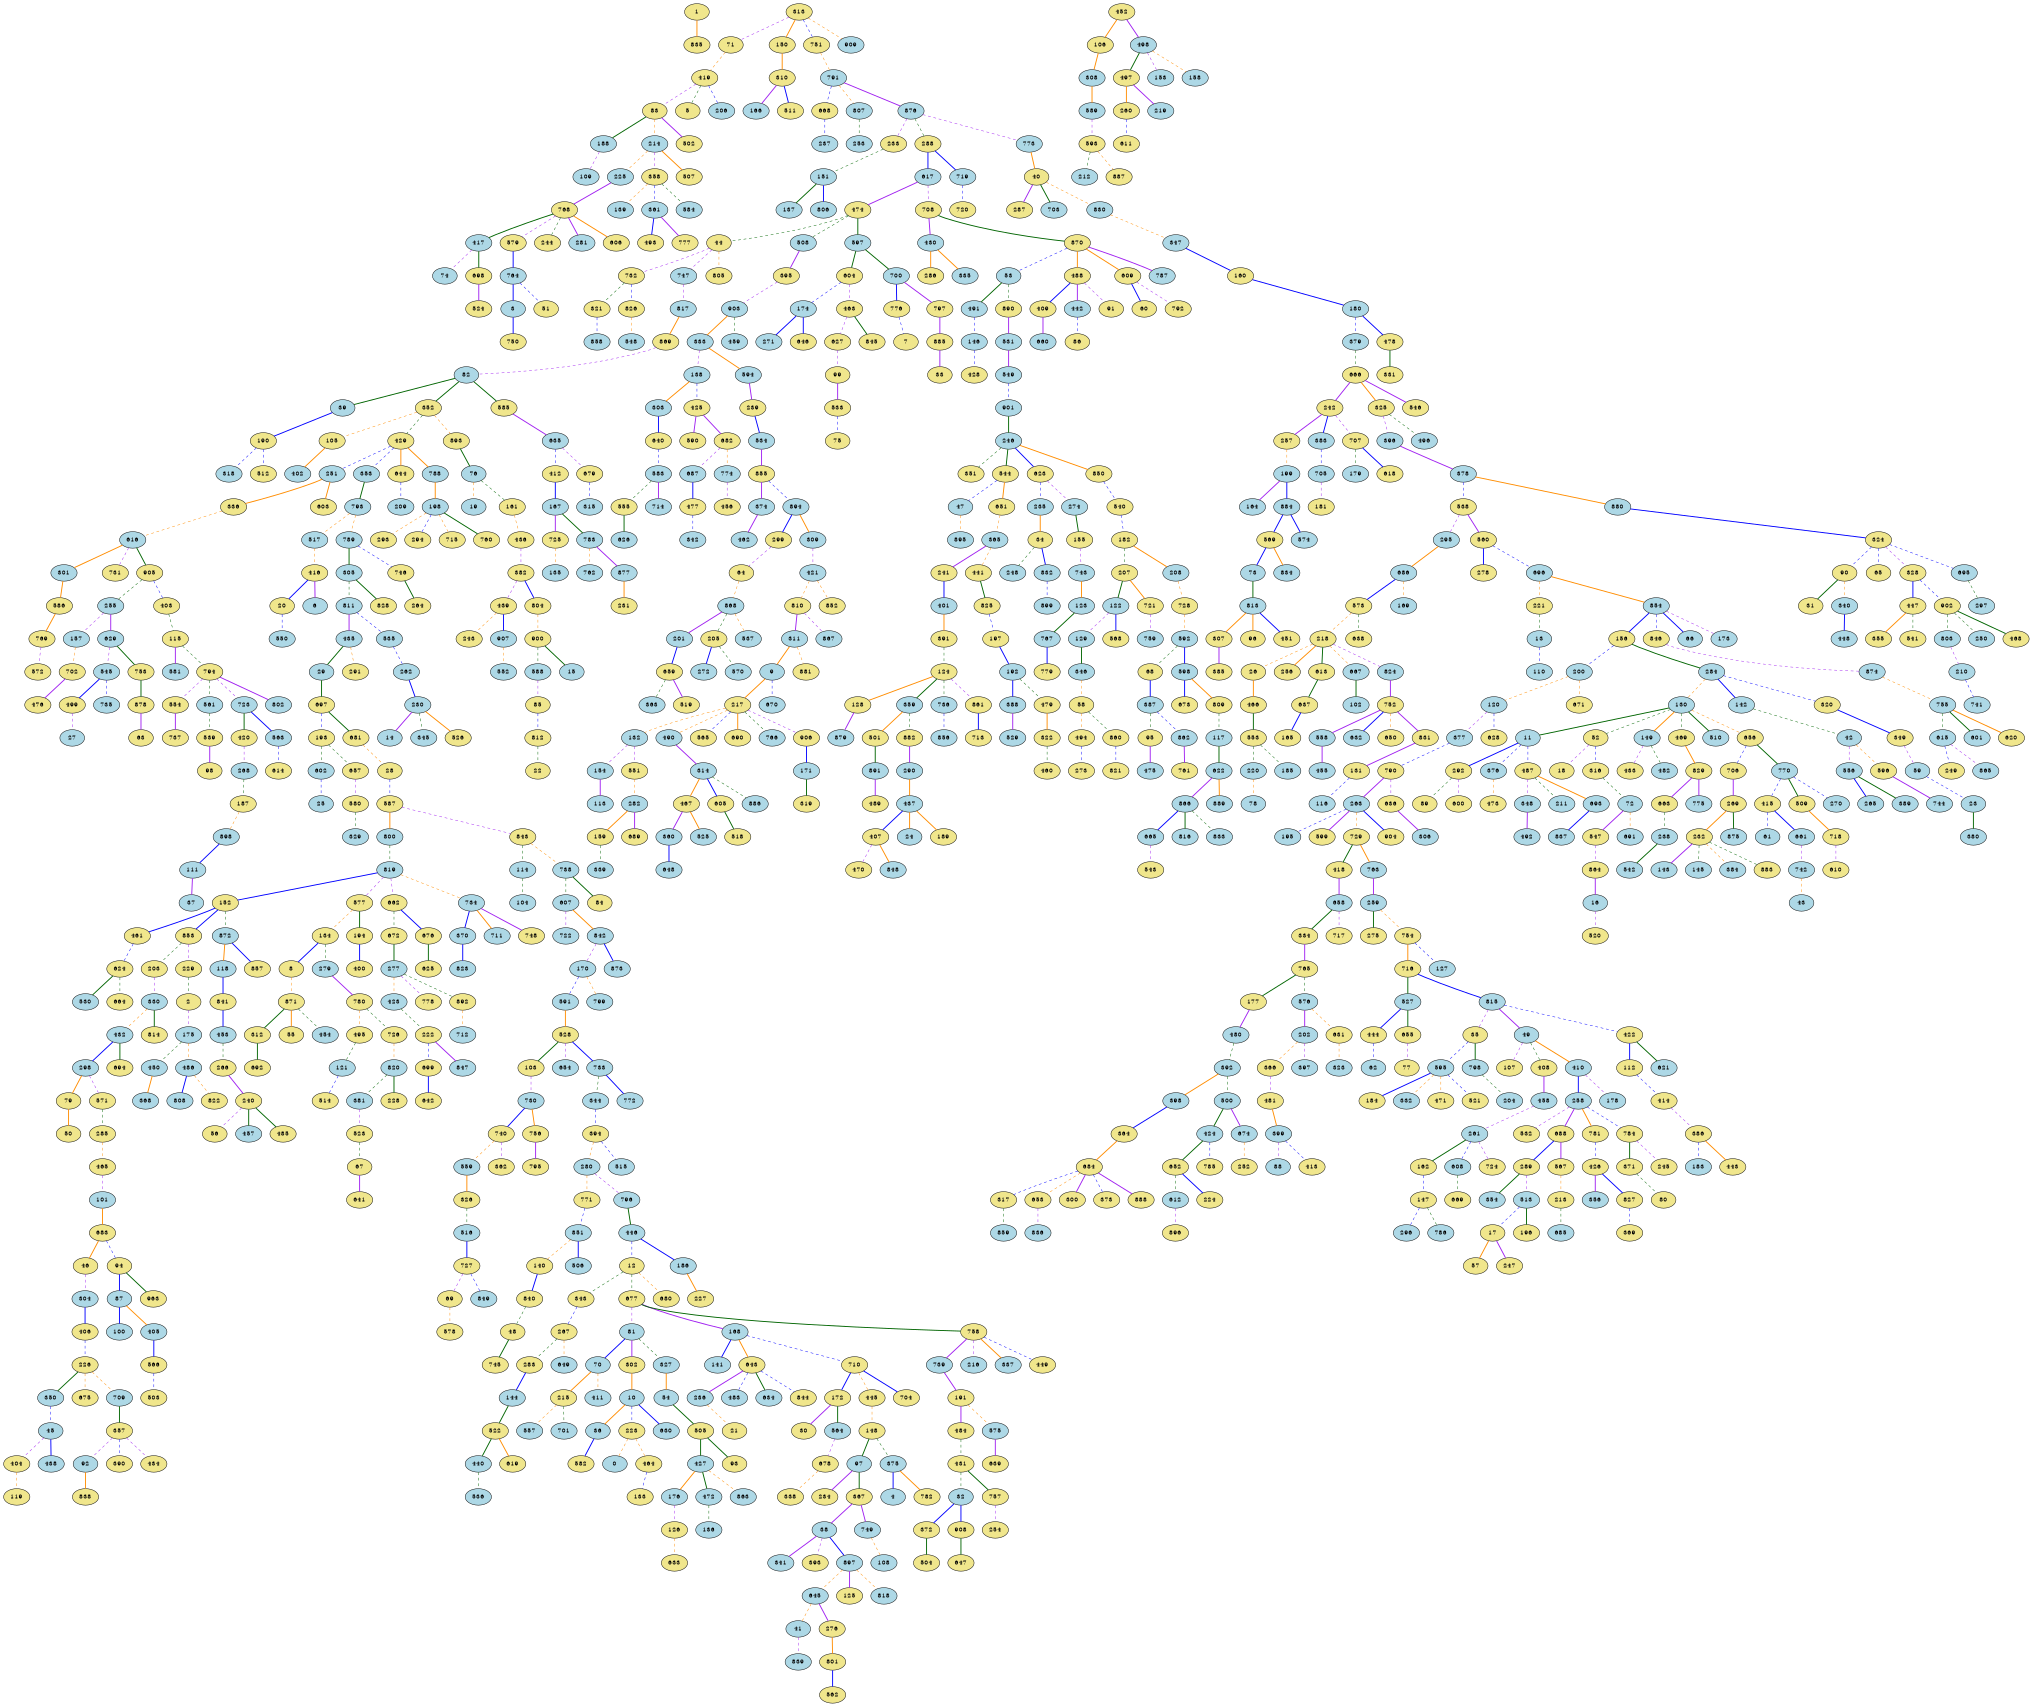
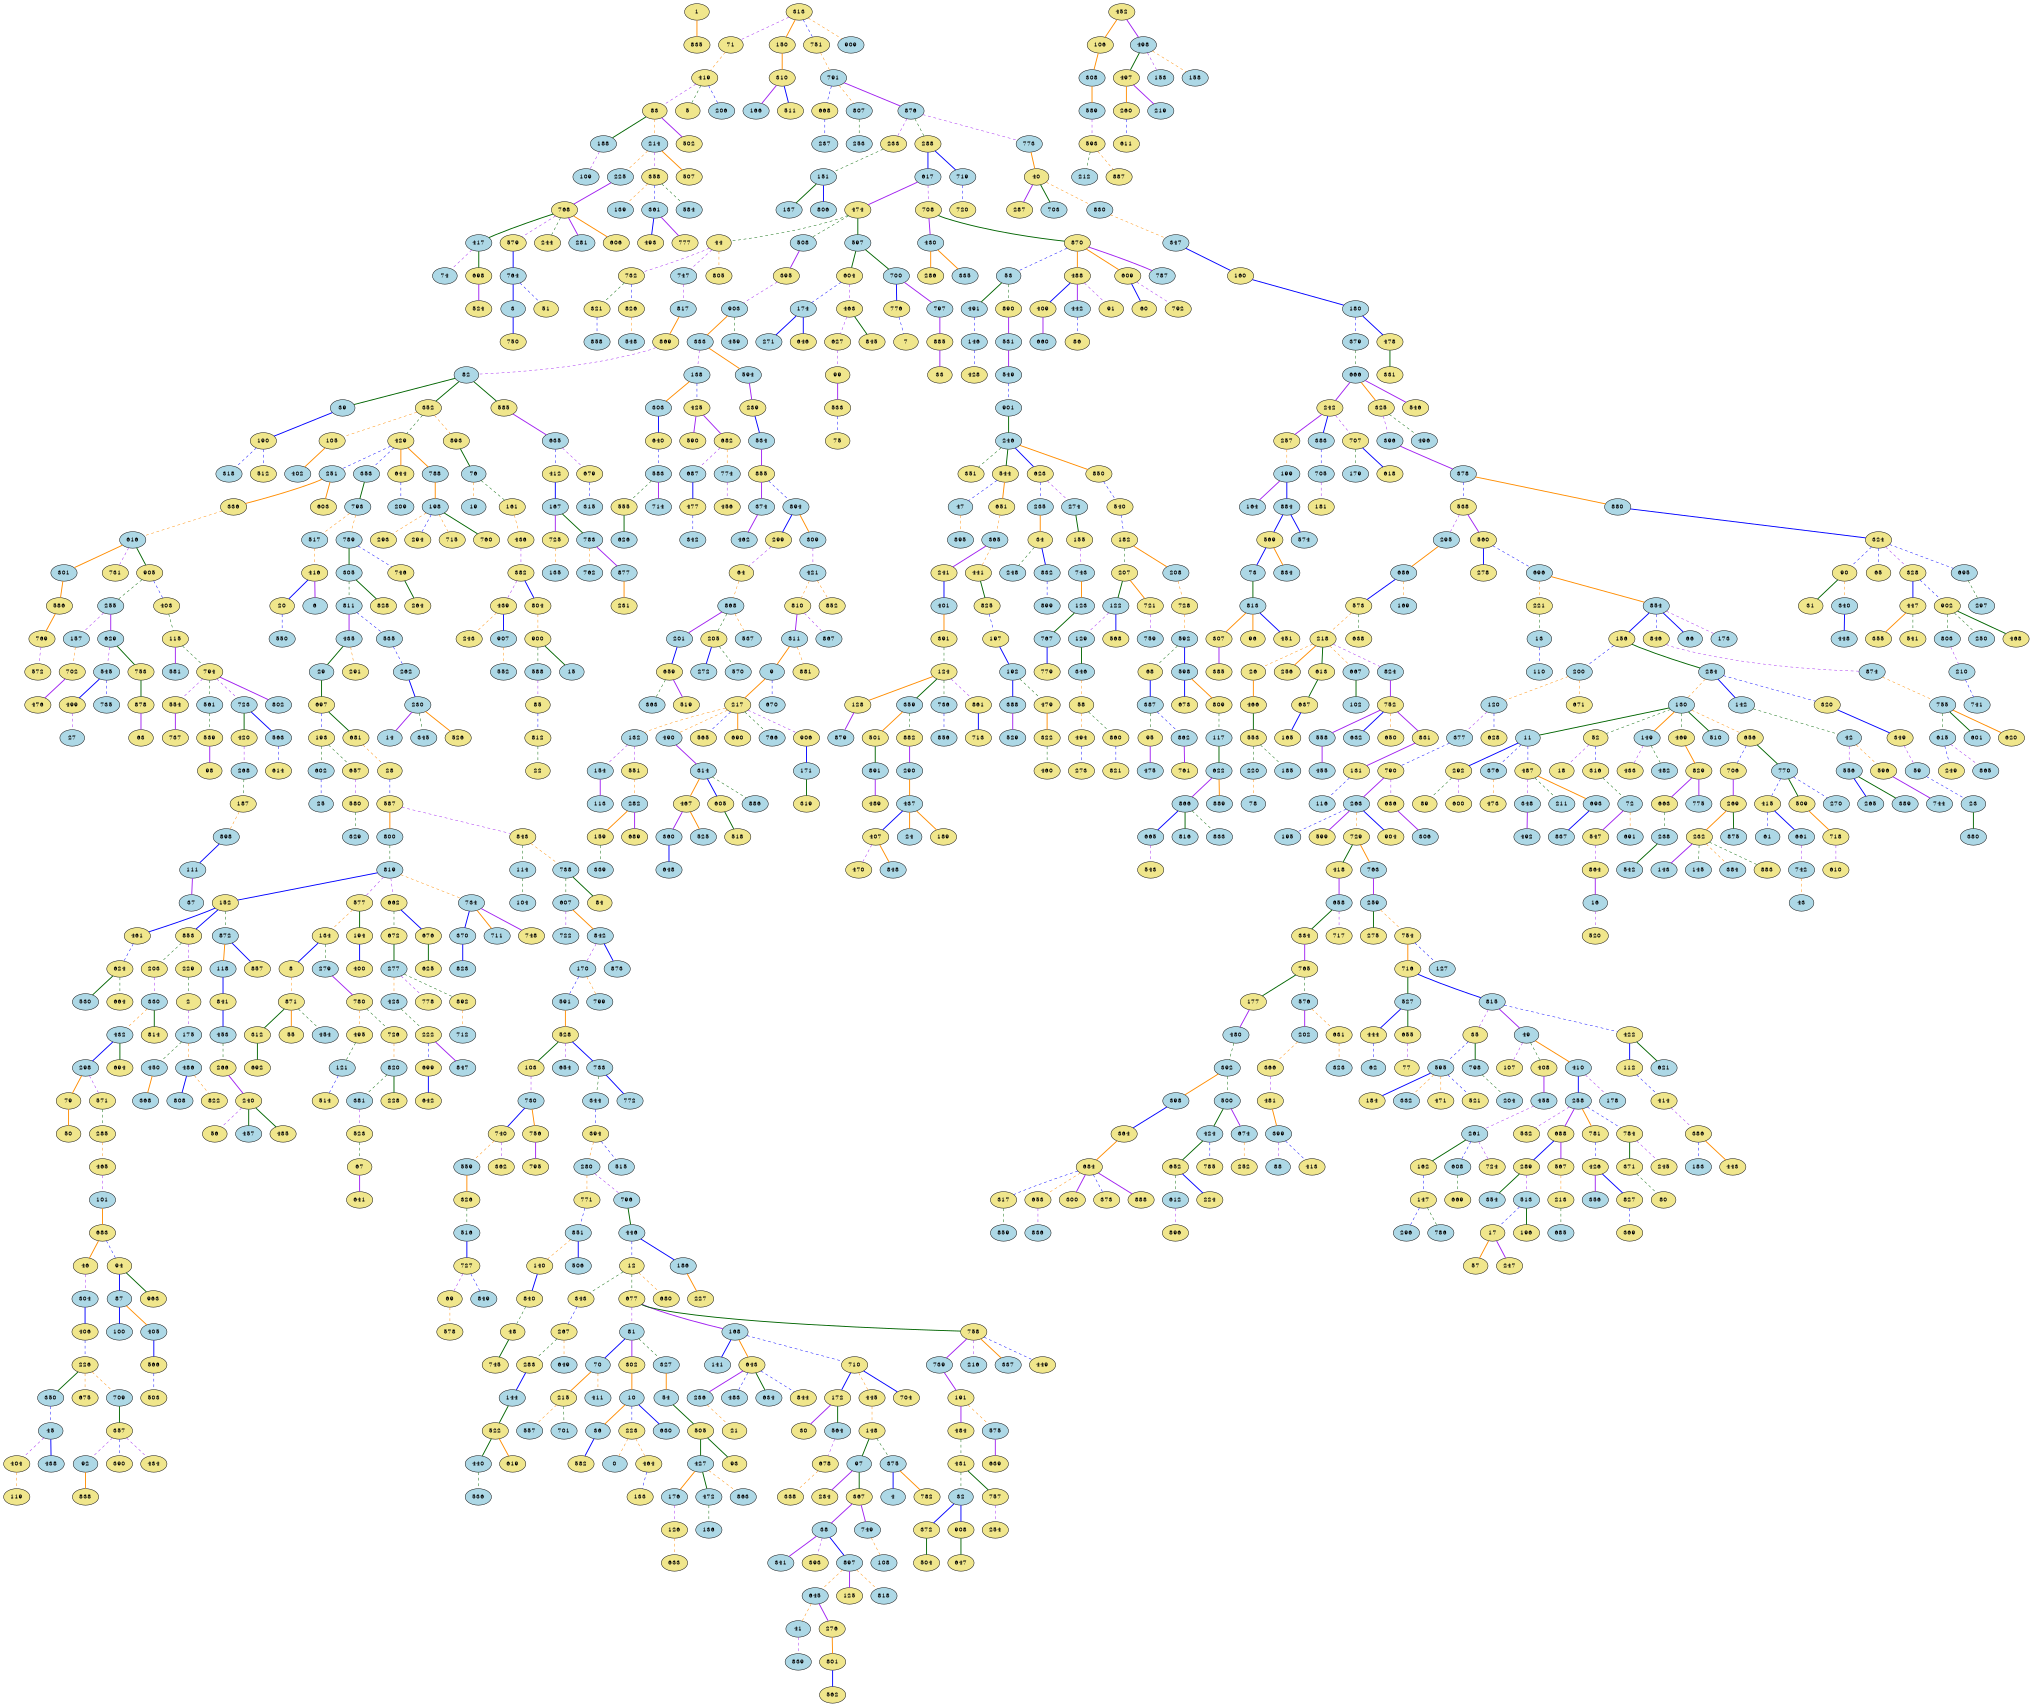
(940, 309) -> (940, 309)
(1356, 375) -> (1356, 375)
(1305, 1068) -> none
